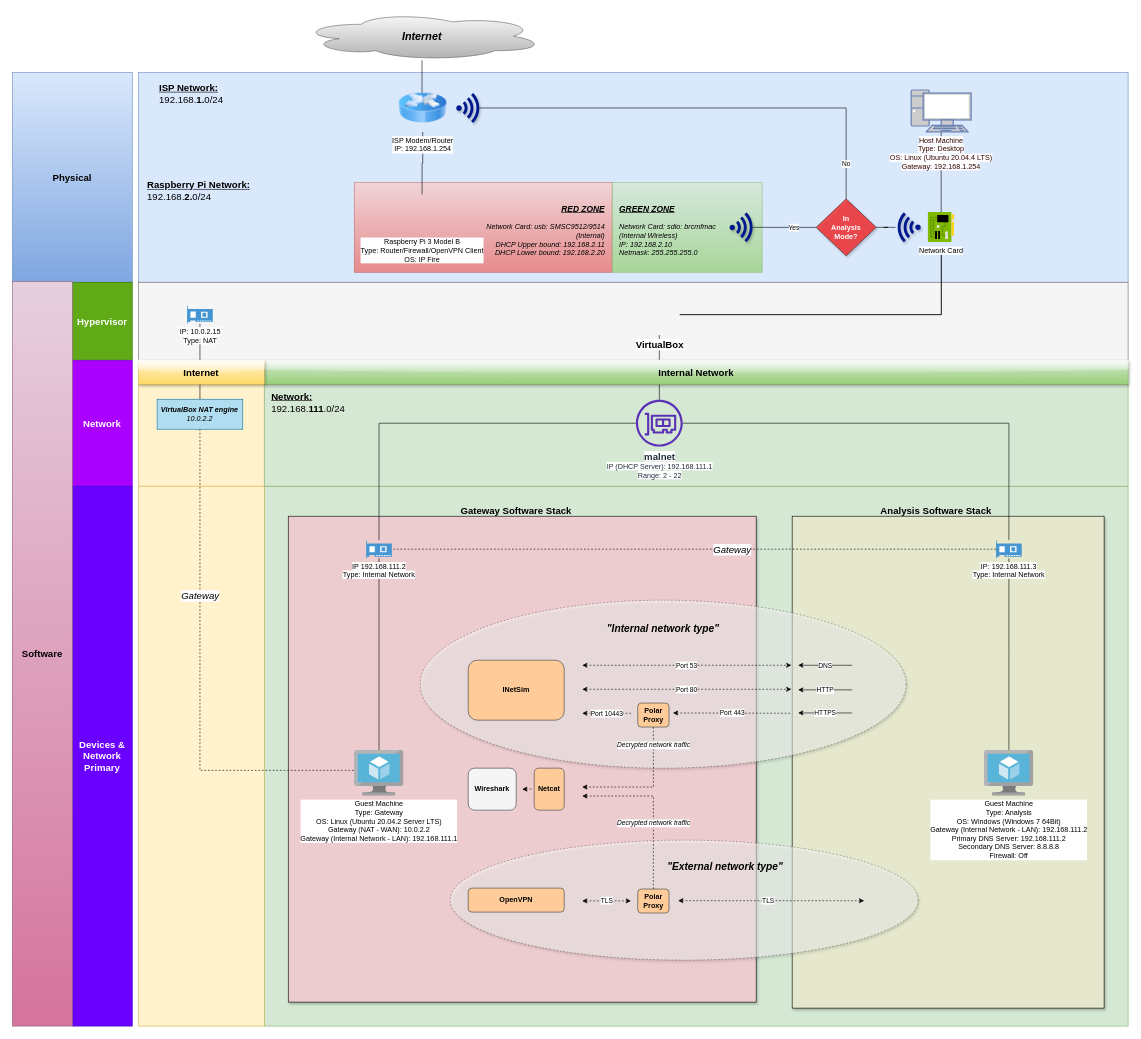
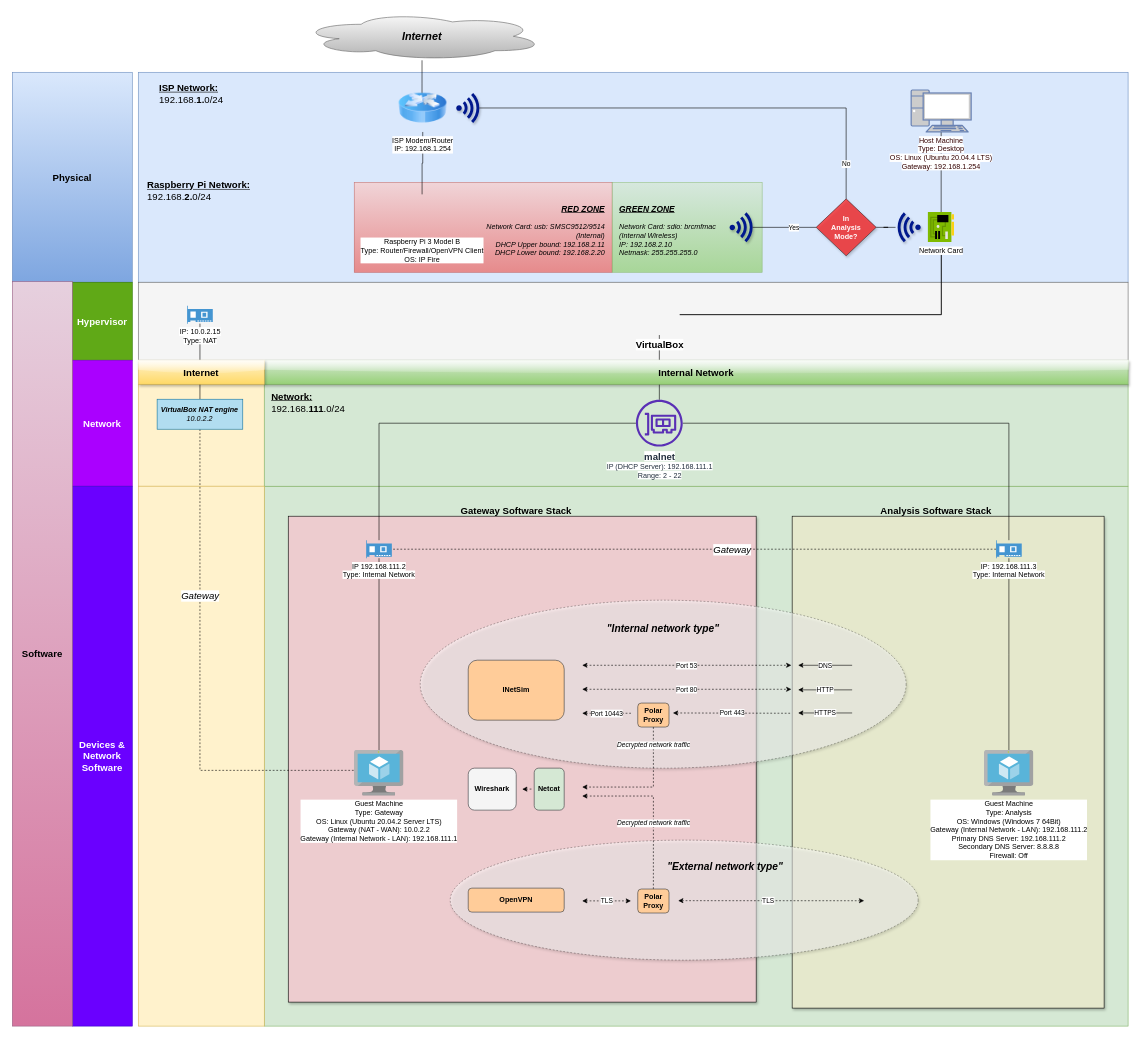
(102, 756) -> (102, 756)
(549, 789) -> (549, 789)
